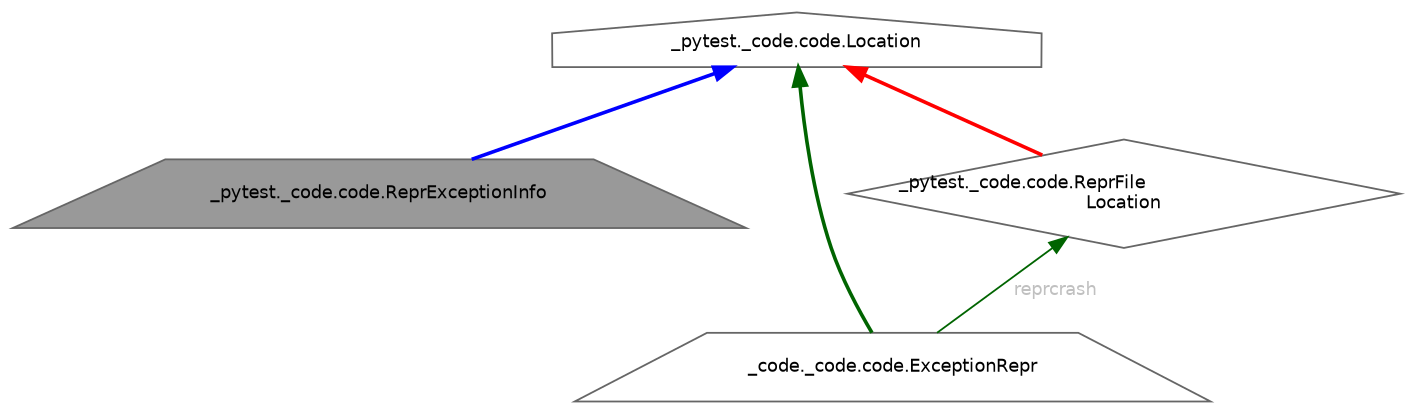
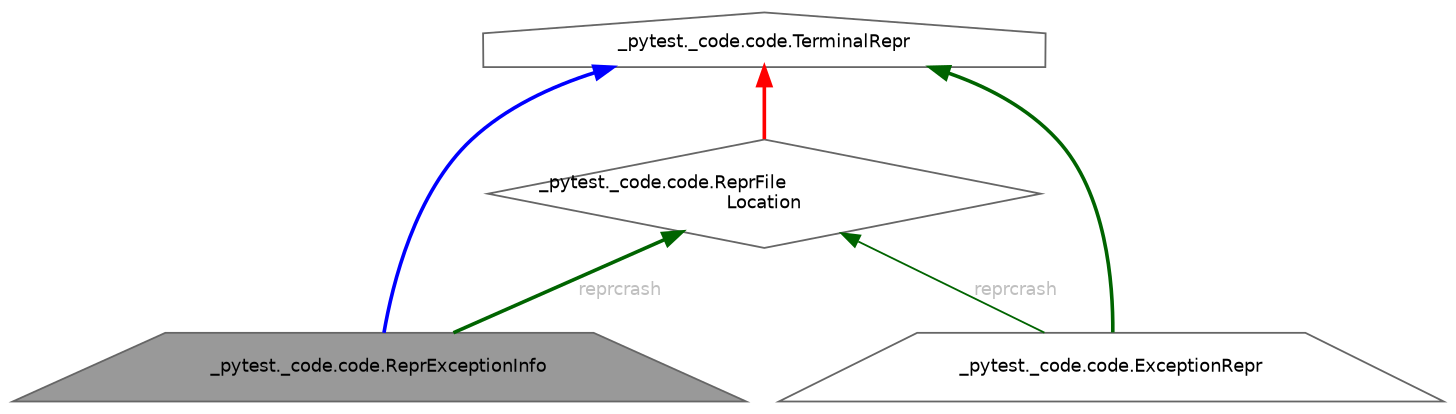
(797, 43) -> (764, 43)
none -> (559, 286)
(893, 367) -> (1111, 367)
